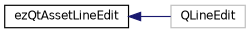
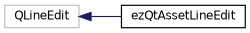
(156, 17) -> (106, 17)
